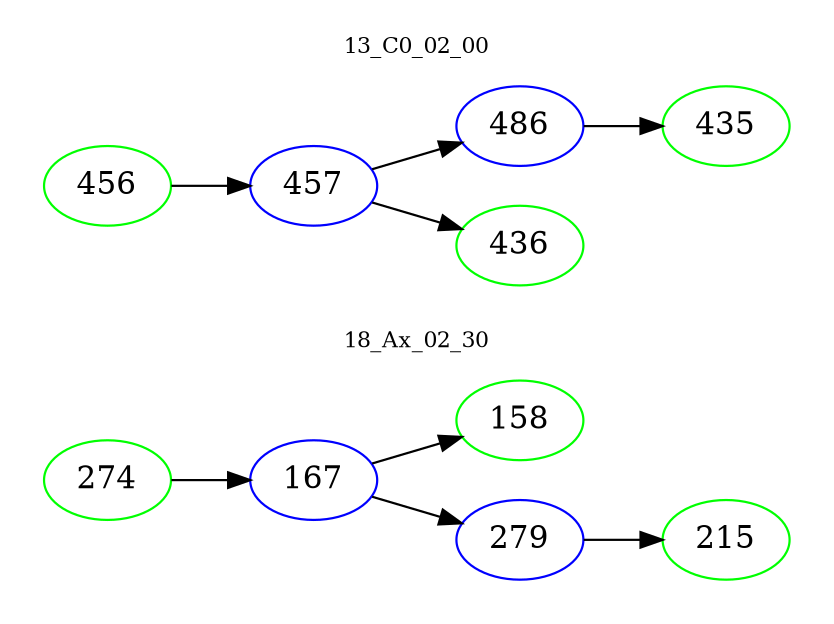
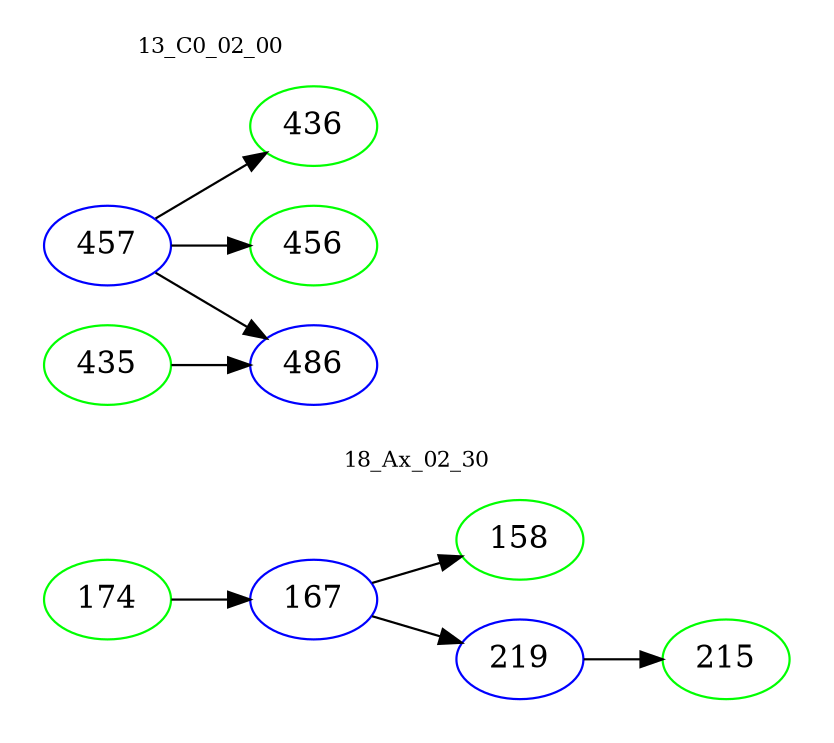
(612, 126) -> (200, 365)
(200, 186) -> (200, 246)
(108, 480) -> (108, 600)
(520, 540) -> (520, 659)
